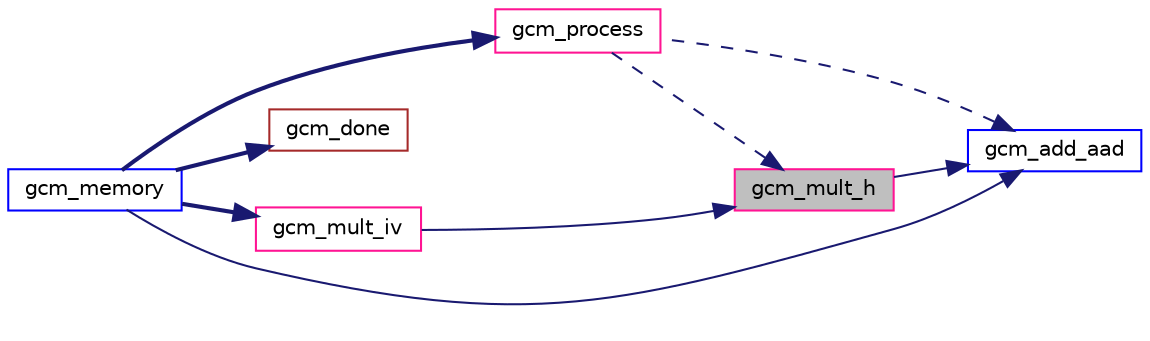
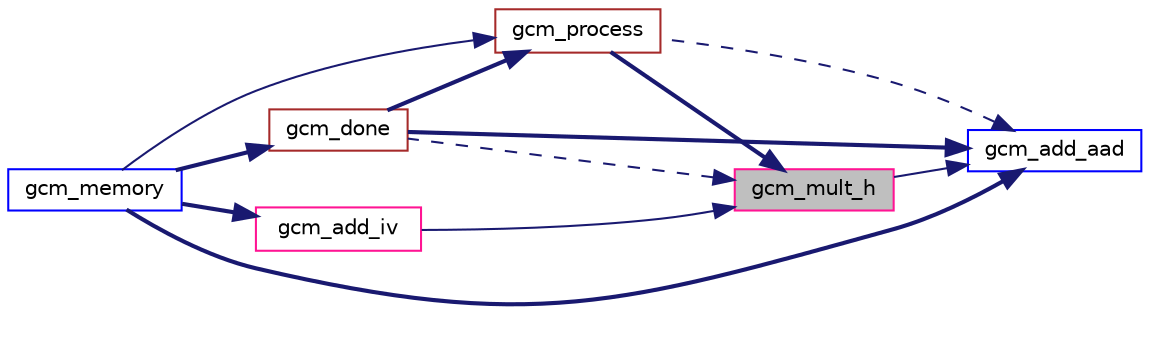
(578, 31) -> (578, 31)
(288, 80) -> (288, 80)
none -> (447, 85)
(688, 105) -> (688, 105)
none -> (677, 140)
none -> (561, 158)
(338, 229) -> (338, 229)
(566, 302) -> (566, 302)
